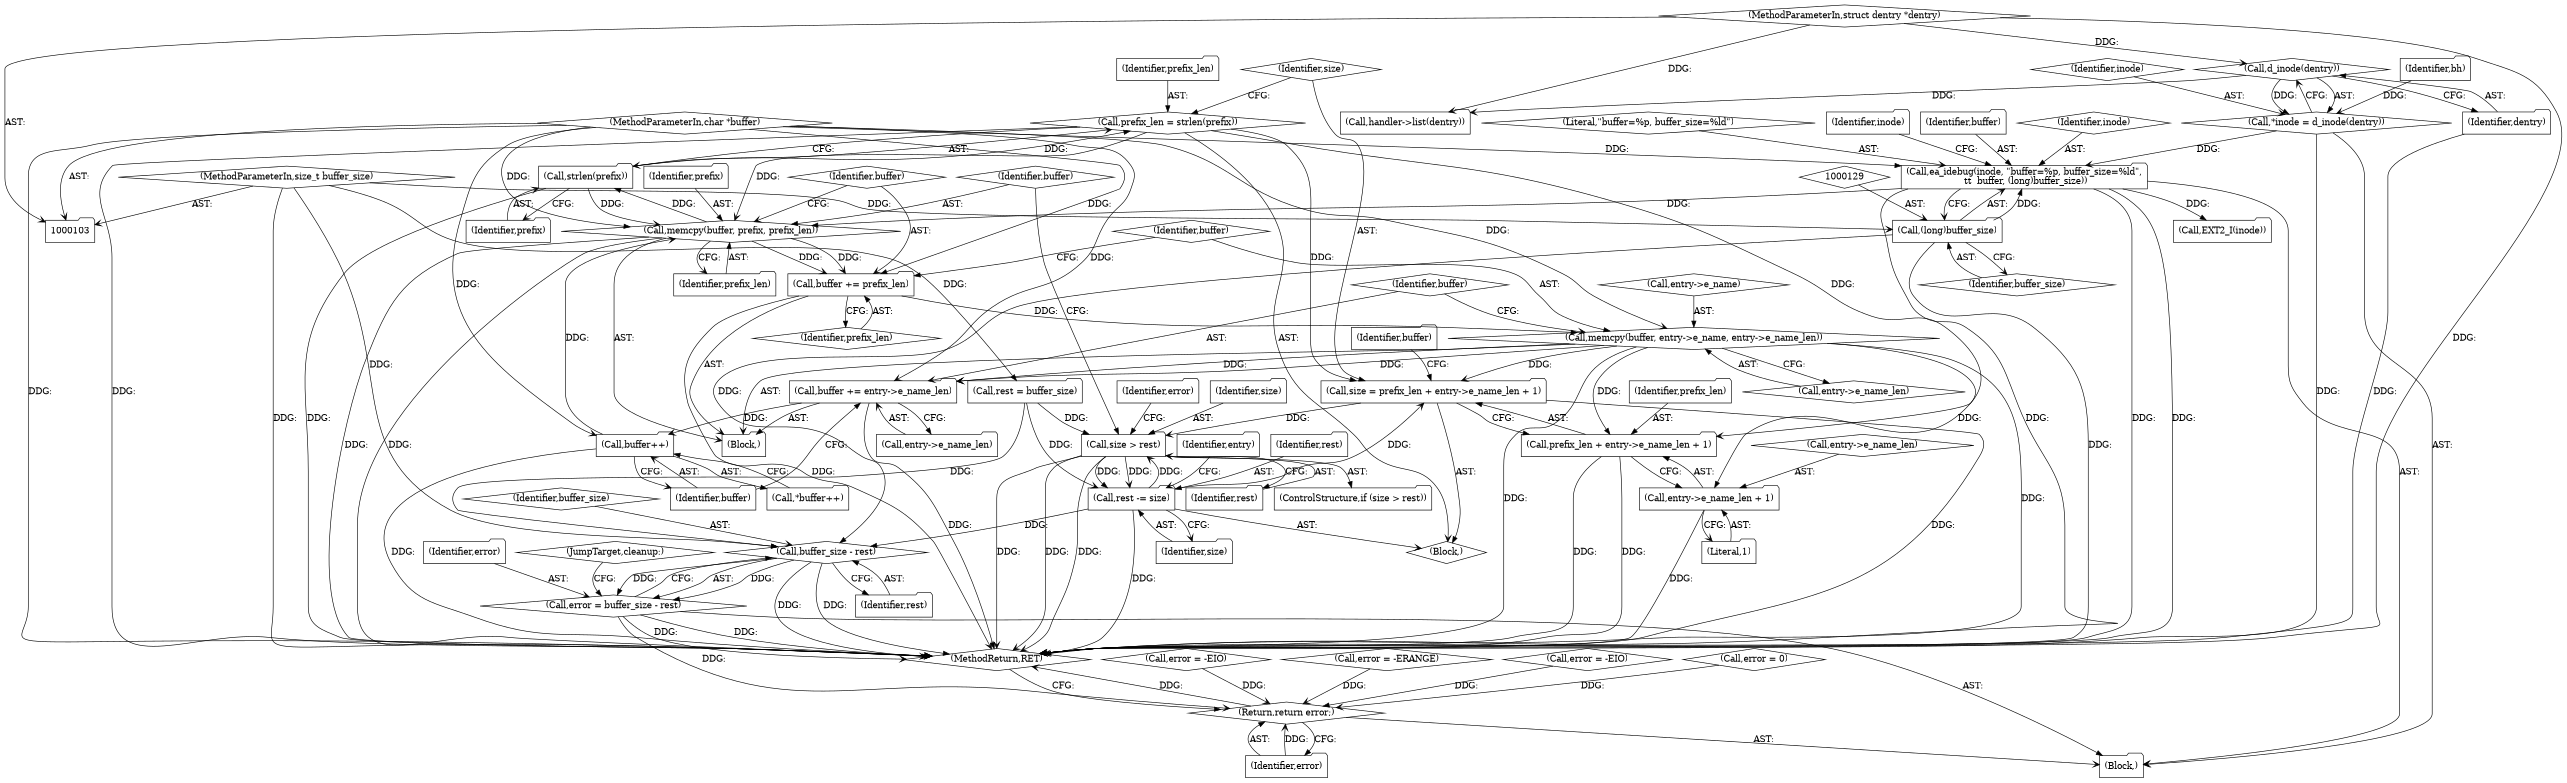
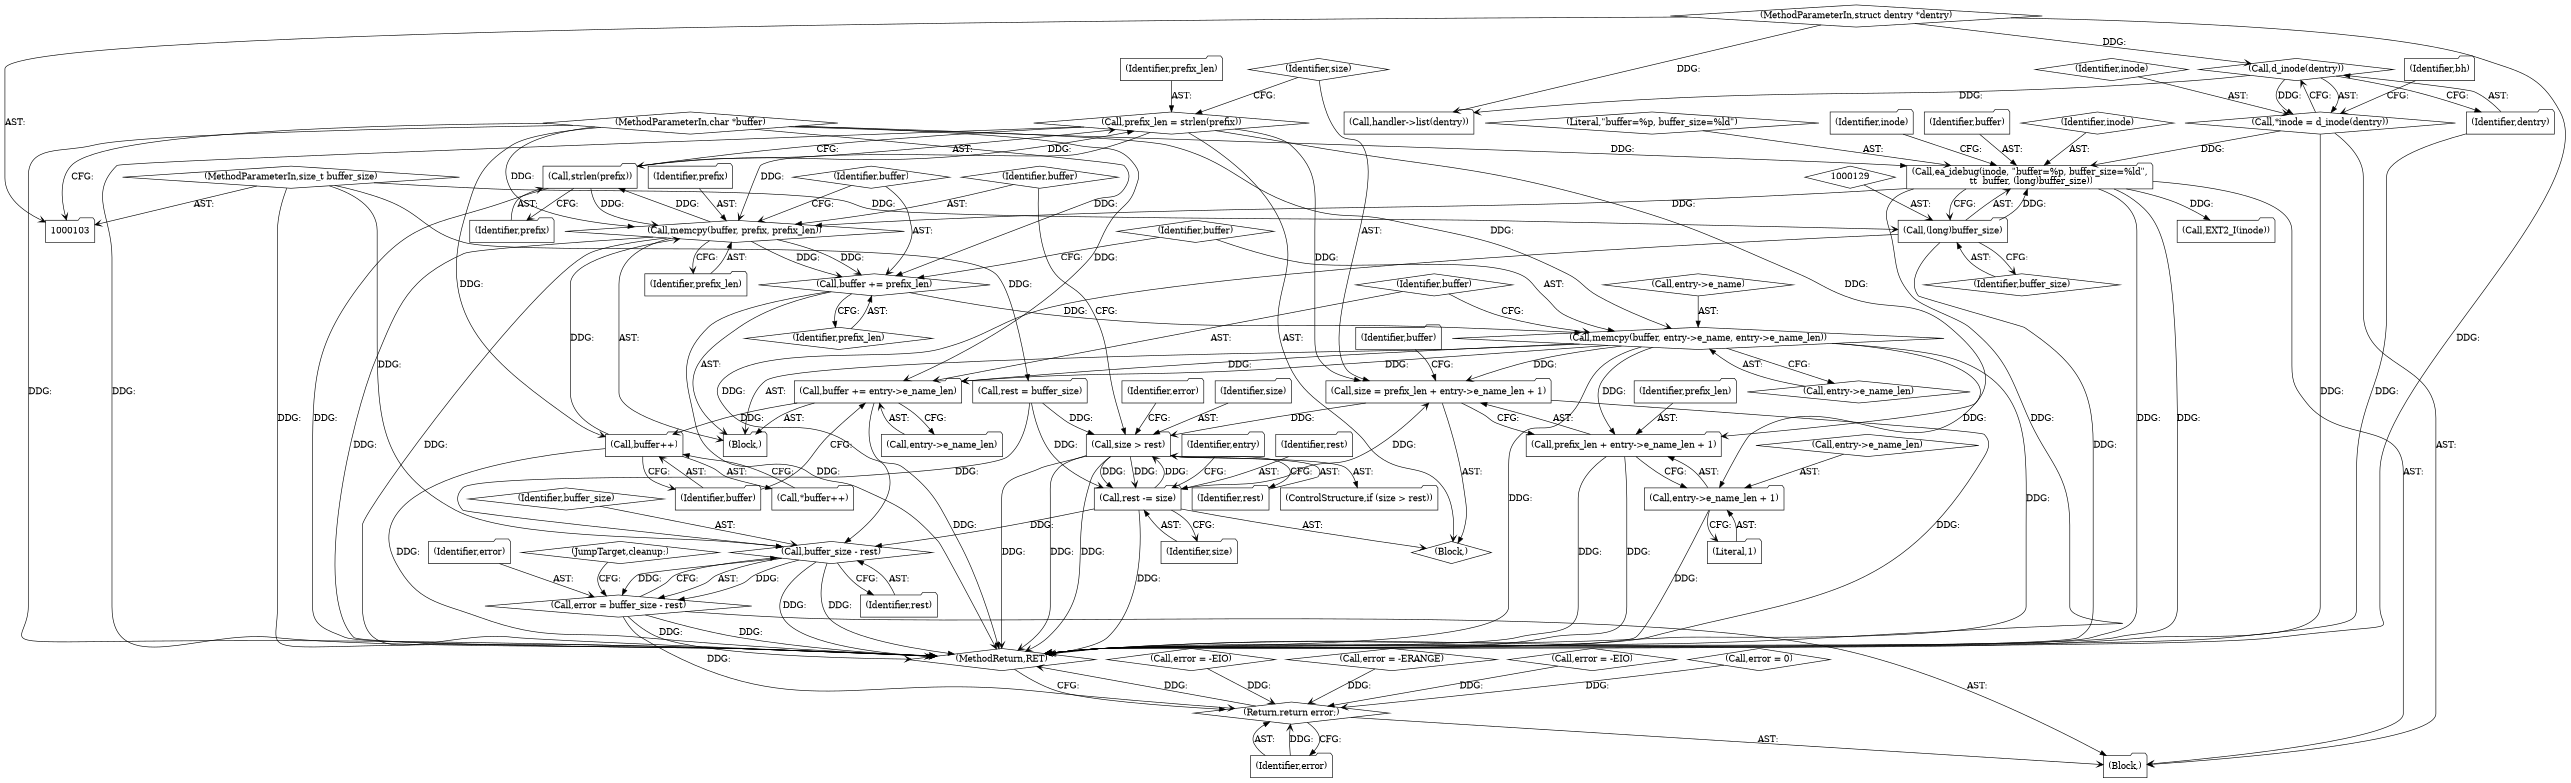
(2396, 96) -> (2399, 96)
(81, 177) -> (84, 177)
(851, 285) -> (874, 285)
